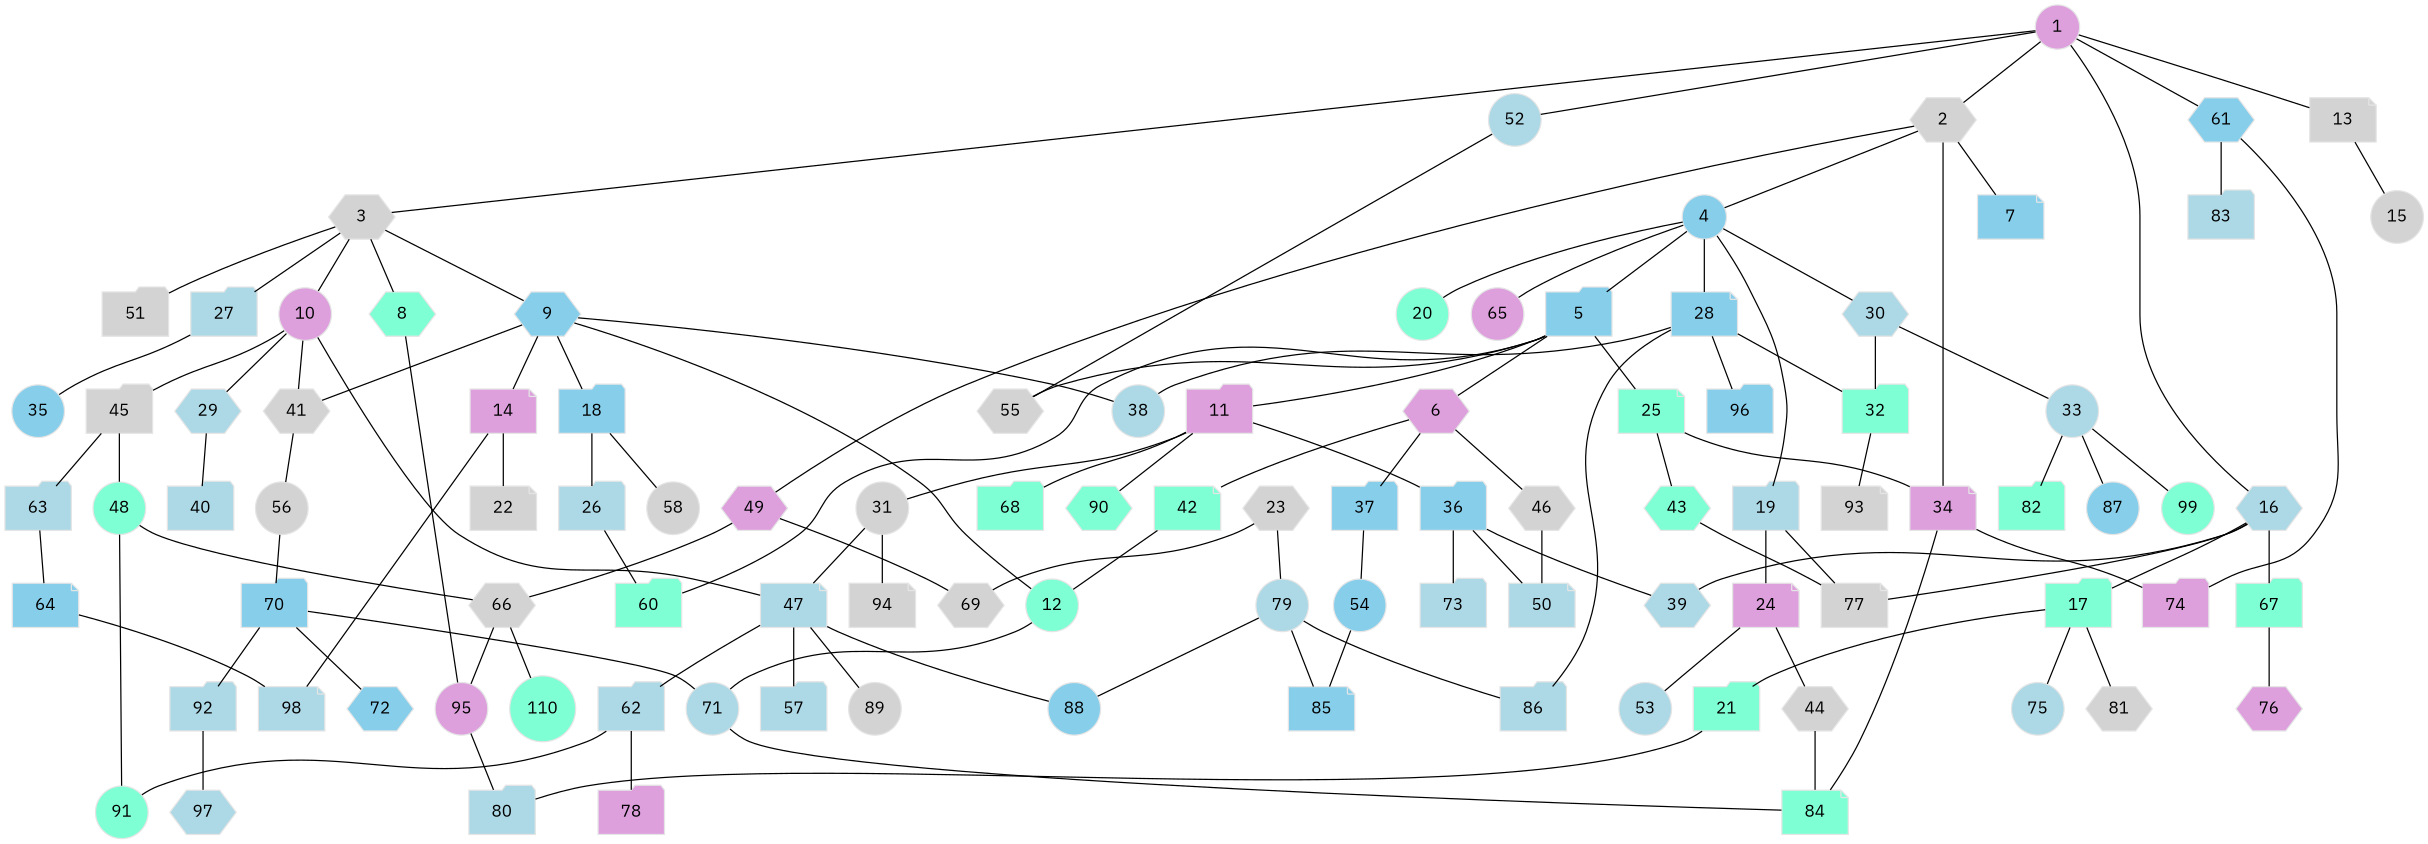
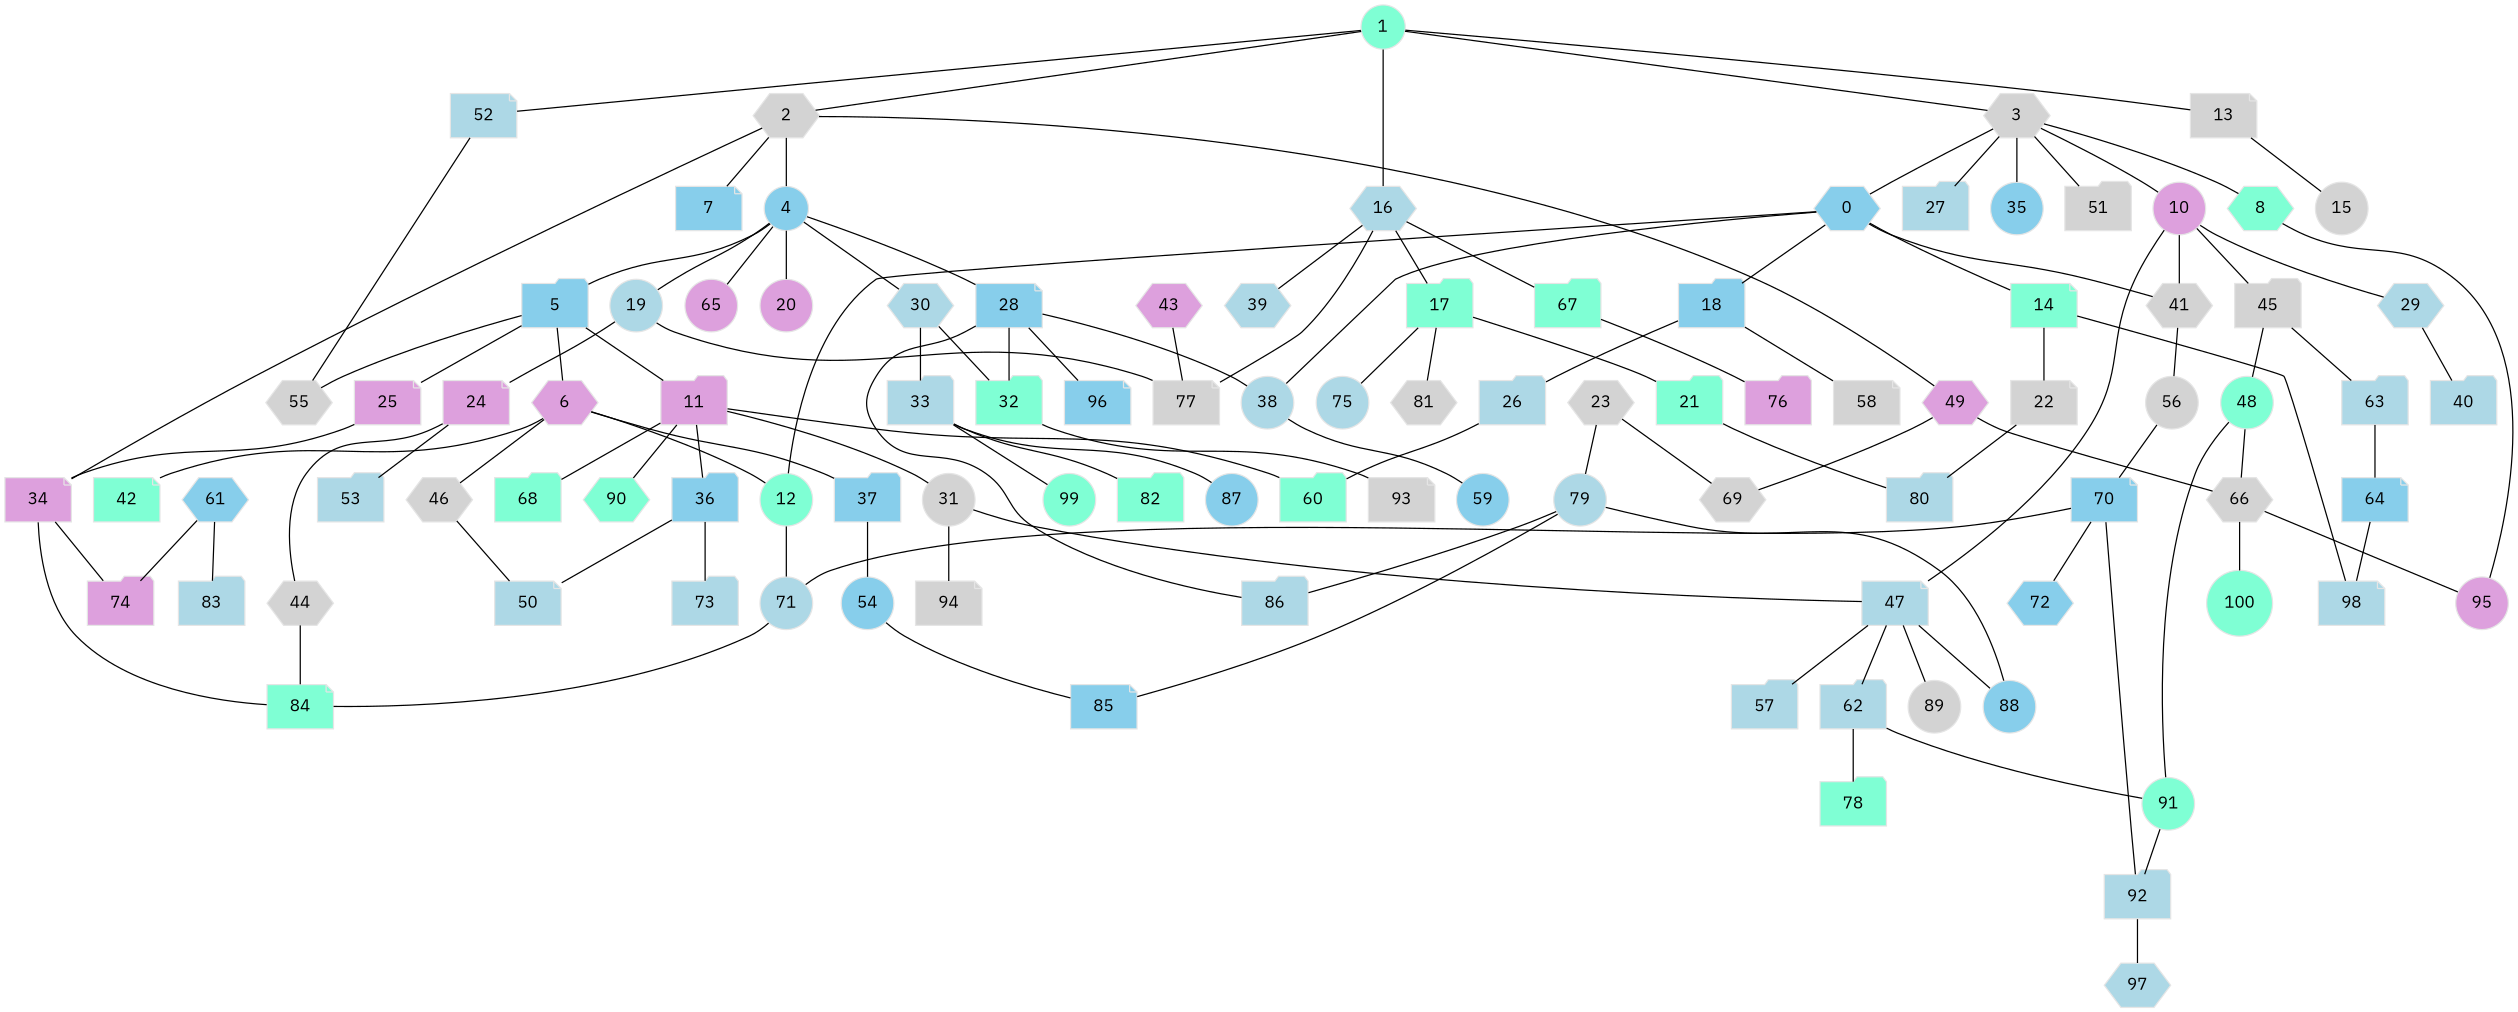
(2057, 27) -> (1383, 27)
(2137, 72) -> none
(1515, 120) -> (484, 116)
(548, 314) -> (1847, 209)
(1423, 314) -> (786, 306)
(124, 363) -> (2017, 160)
(1106, 383) -> (1033, 438)
(503, 411) -> (2044, 306)
(1651, 411) -> (388, 403)
(1740, 411) -> (1098, 403)
(2072, 411) -> (920, 403)
(1664, 460) -> none
none -> (1483, 500)
(673, 508) -> (1867, 403)
(1677, 508) -> (1169, 306)
(1766, 508) -> (636, 306)
(1568, 565) -> none
(1107, 566) -> (711, 455)
(274, 605) -> (2104, 500)
(543, 709) -> (2240, 603)
(1645, 709) -> (351, 500)
(2269, 709) -> (1778, 403)
(481, 757) -> (1982, 451)
(631, 812) -> (1853, 804)
none -> (2152, 852)
